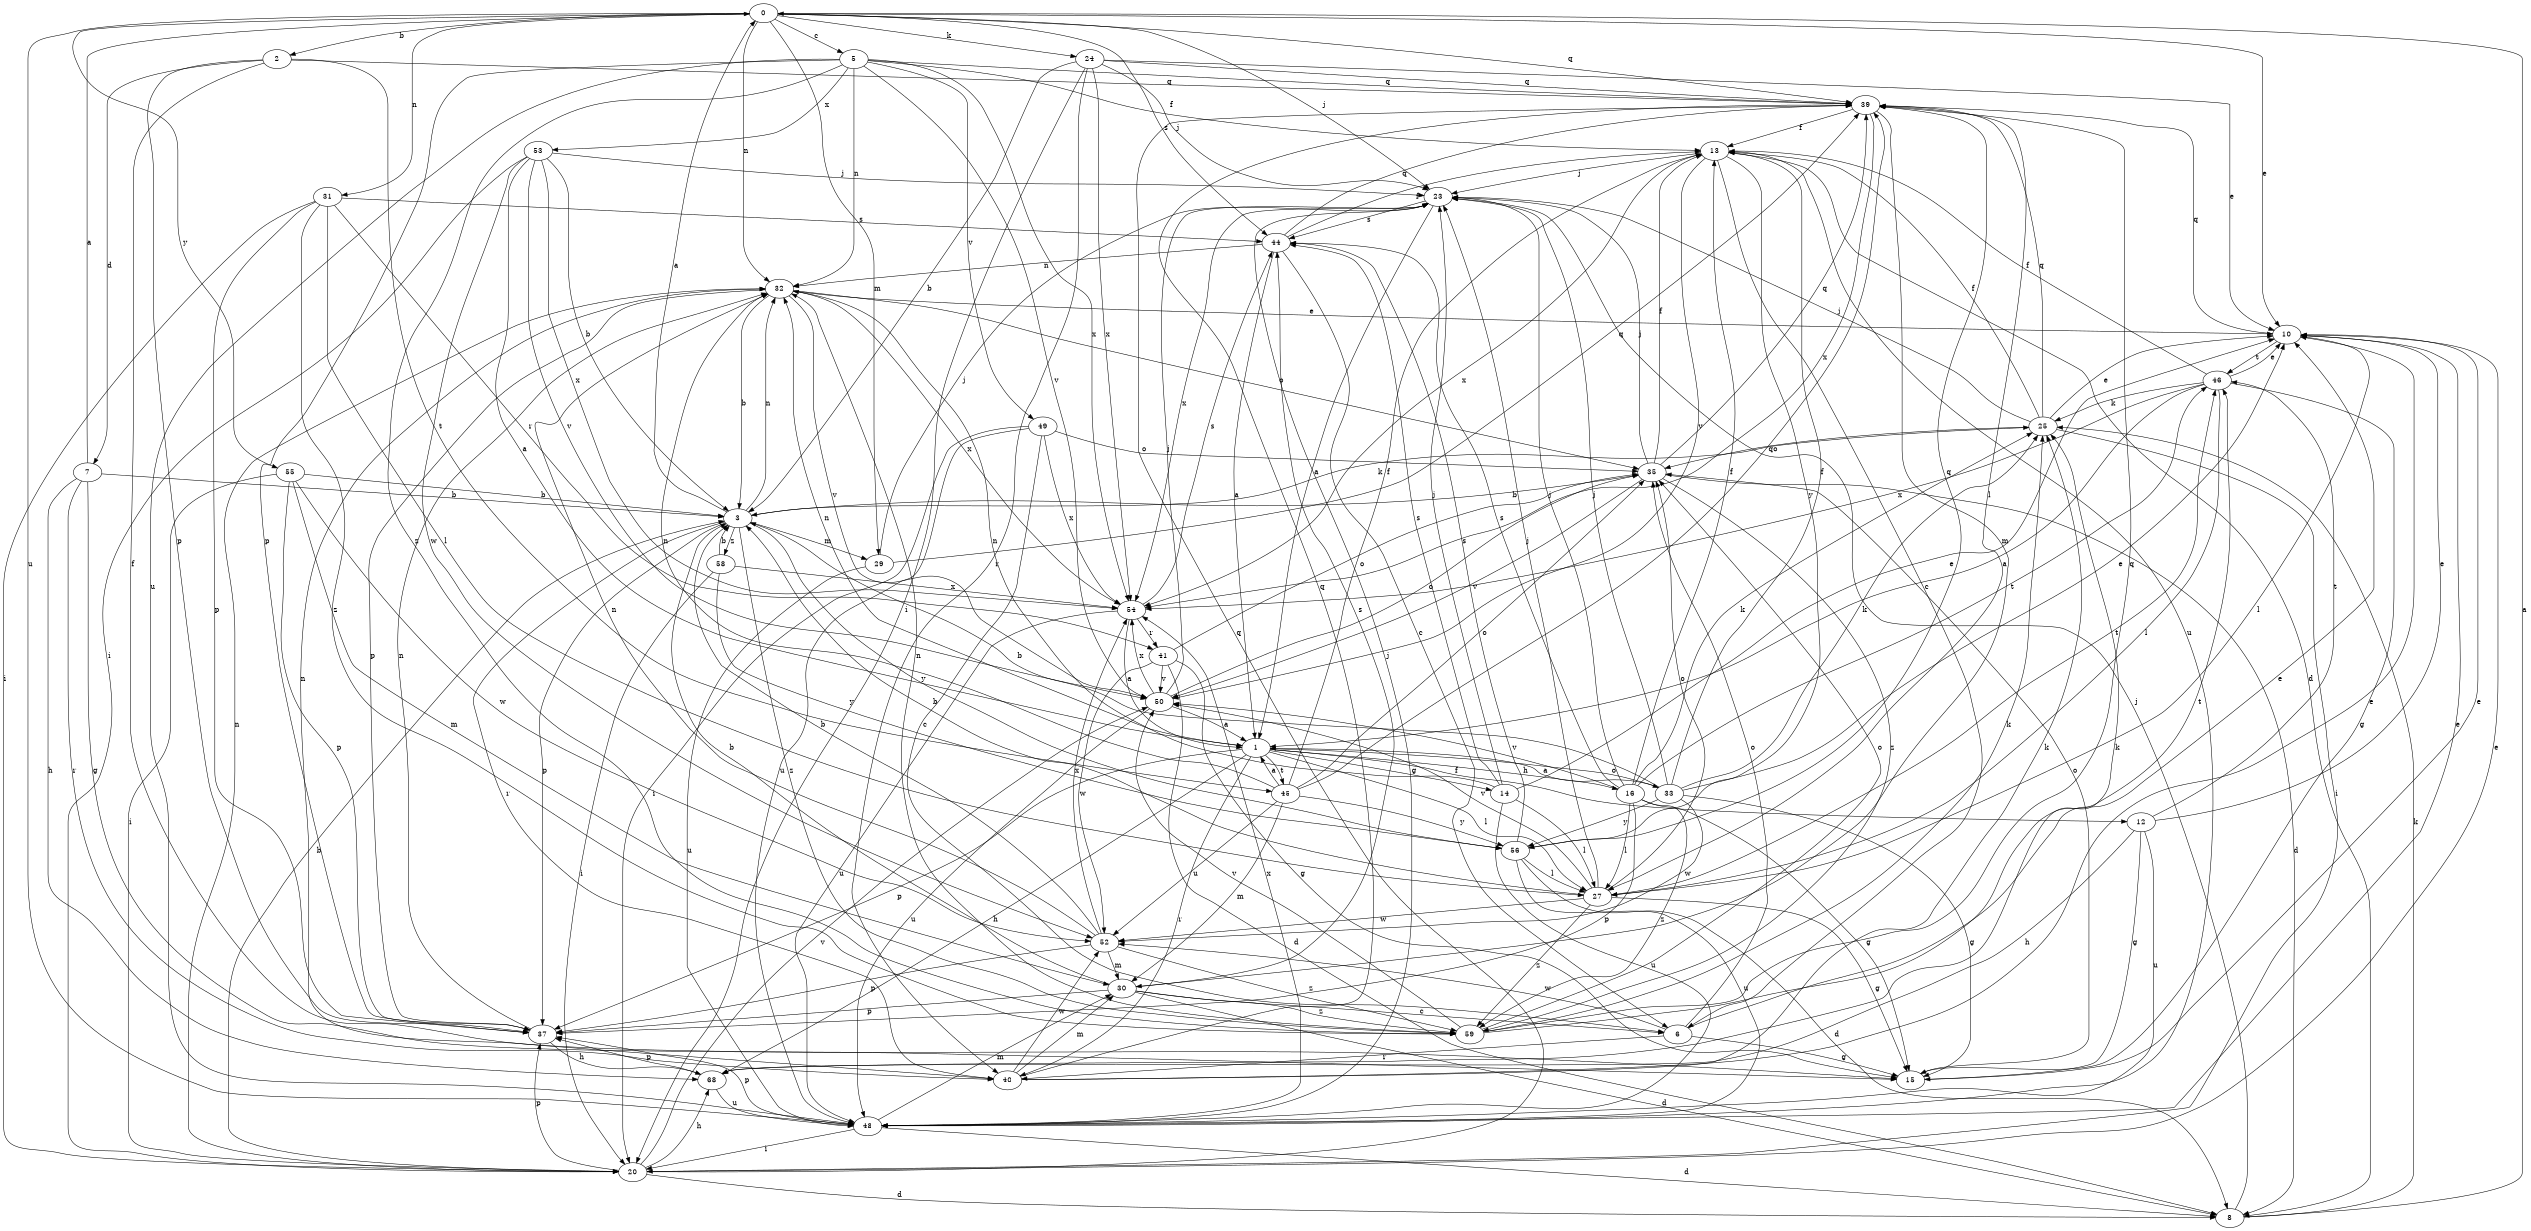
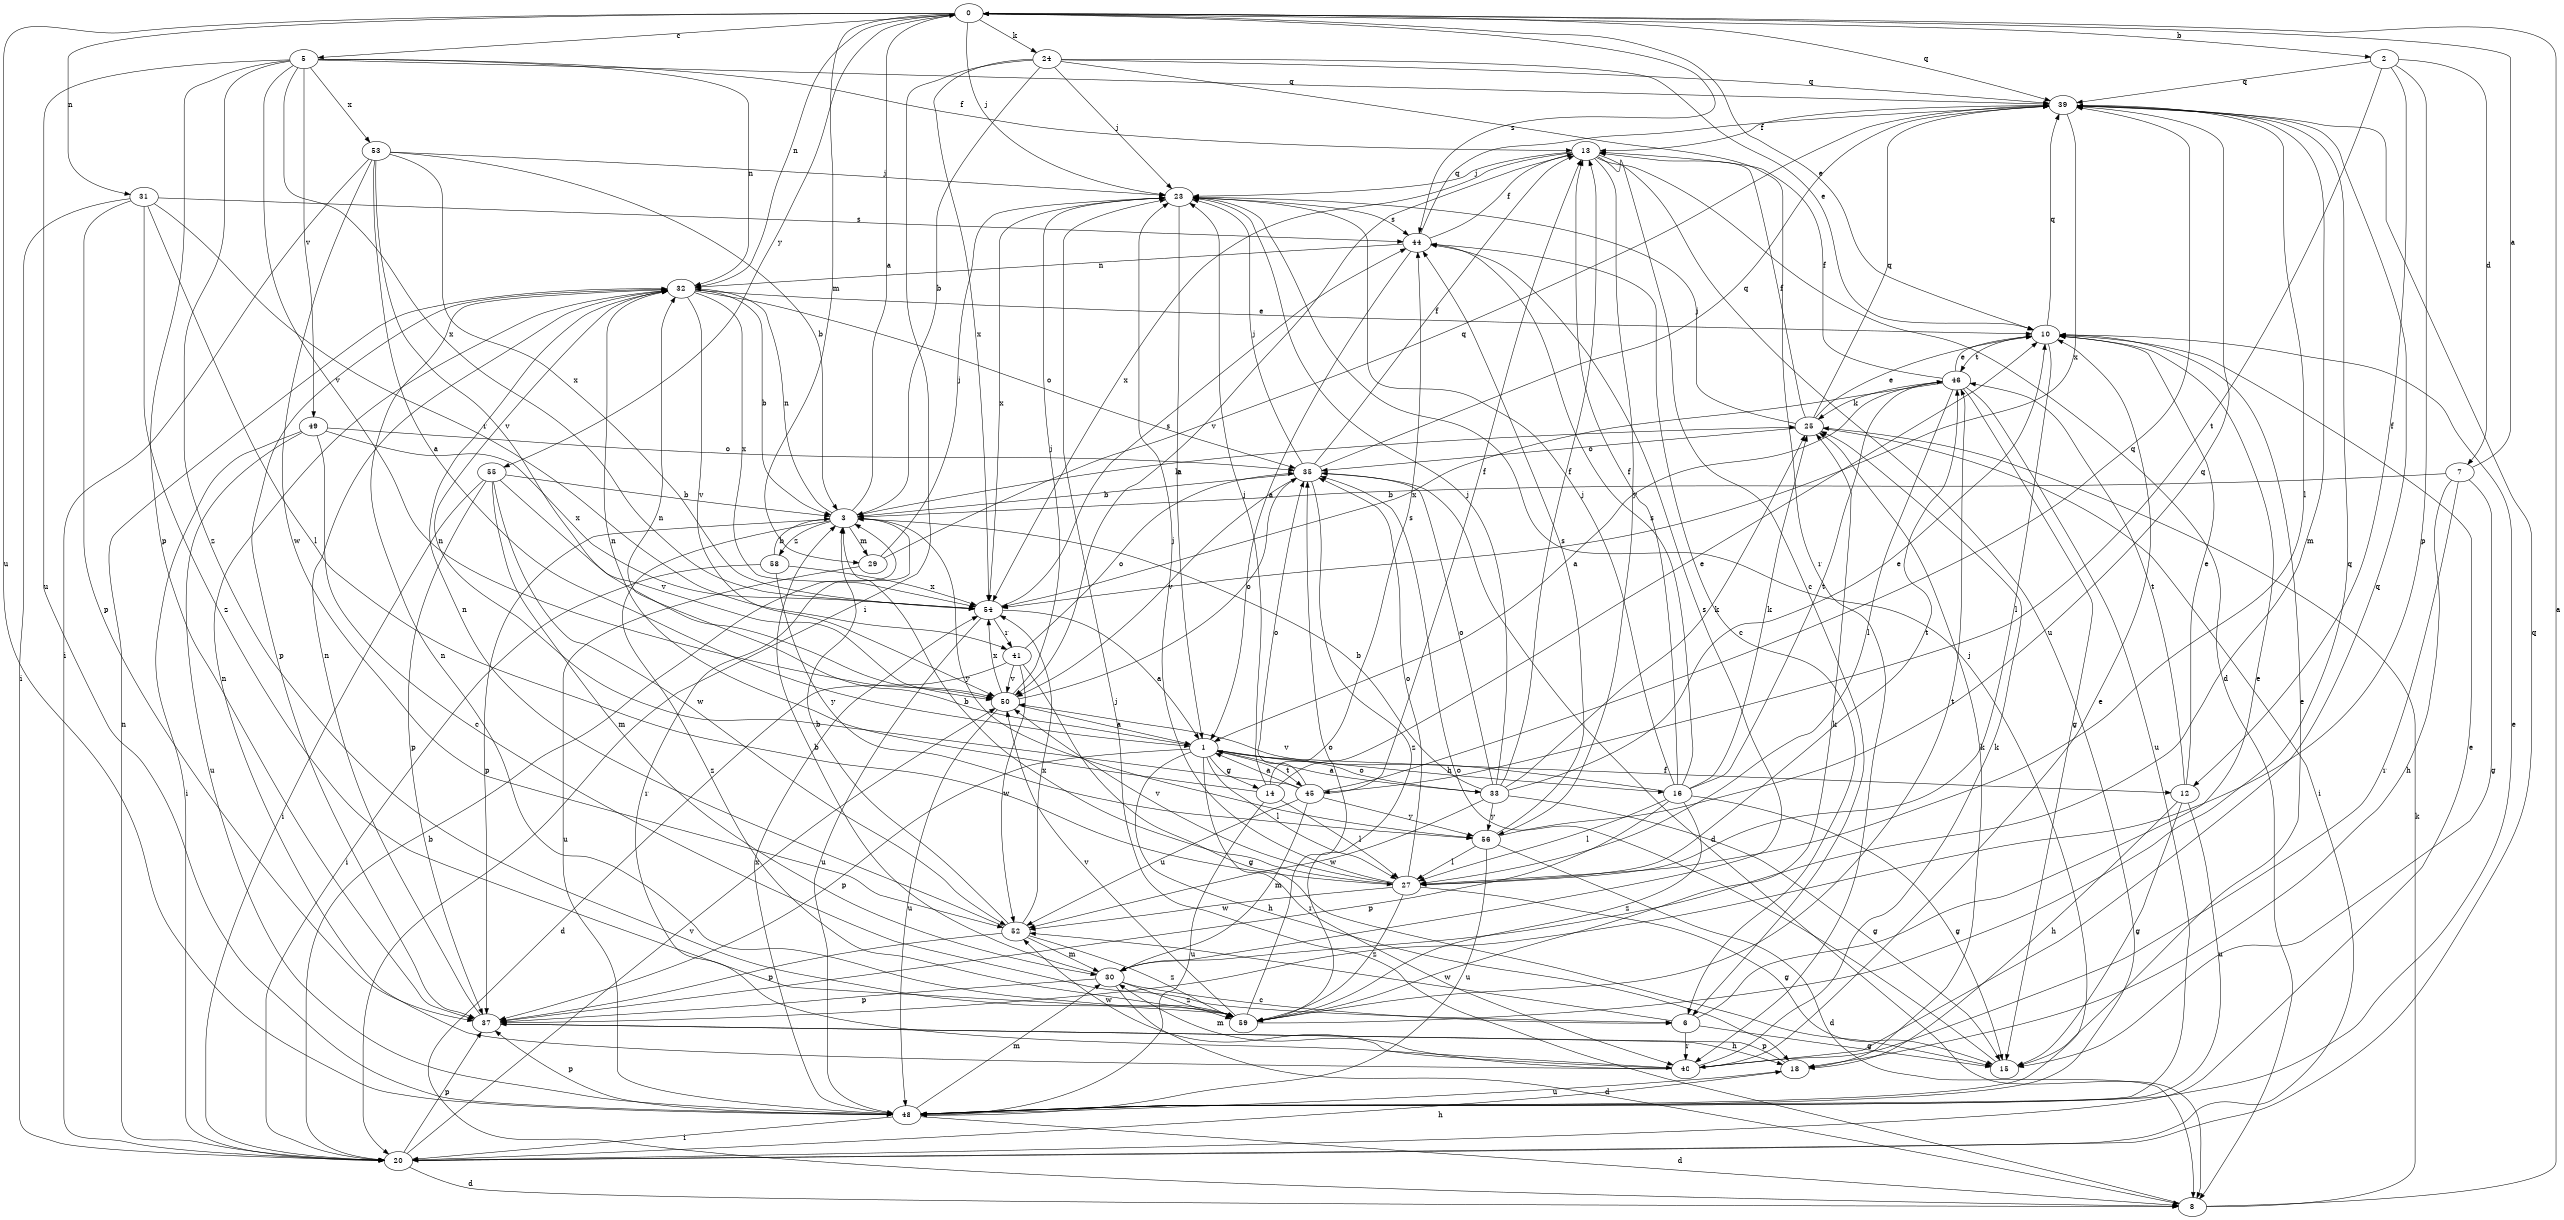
none -> (734, 613)
(1748, 747) -> (1448, 591)
(426, 1029) -> (2386, 453)
none -> (2162, 1074)
(712, 1080) -> (1795, 1069)
